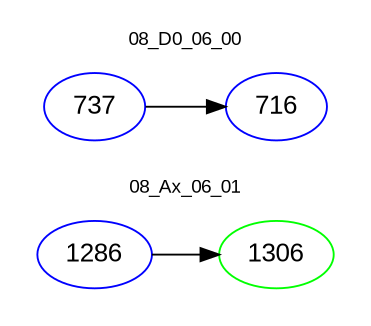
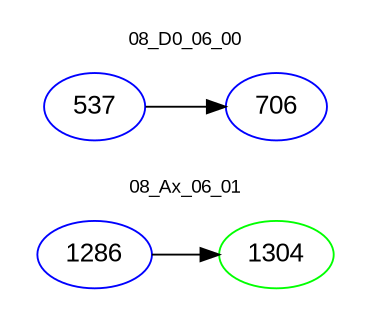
(95, 107) -> (95, 107)
(276, 107) -> (276, 107)
(276, 255) -> (276, 255)
